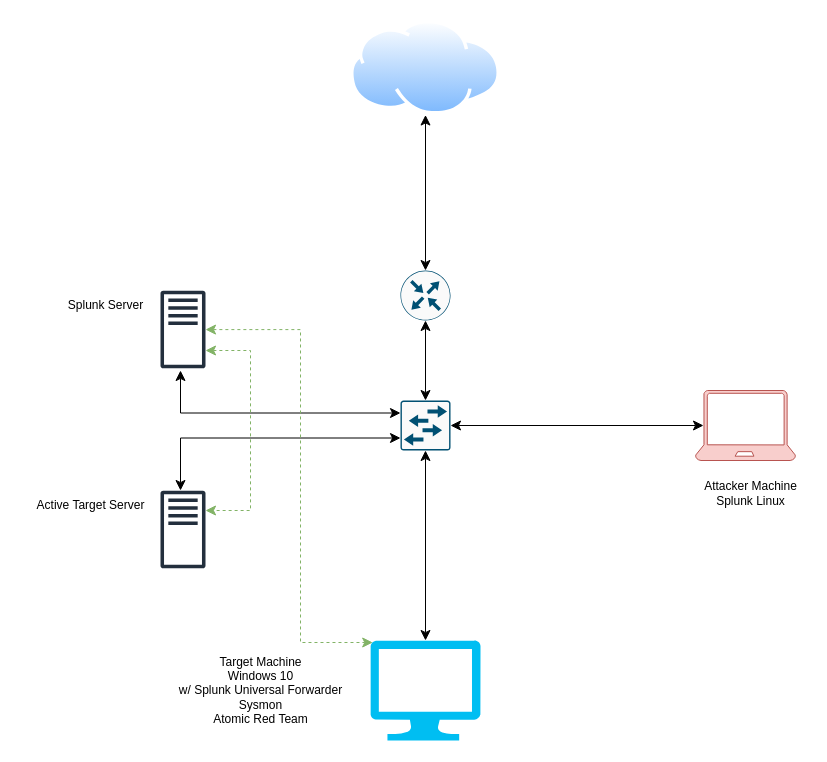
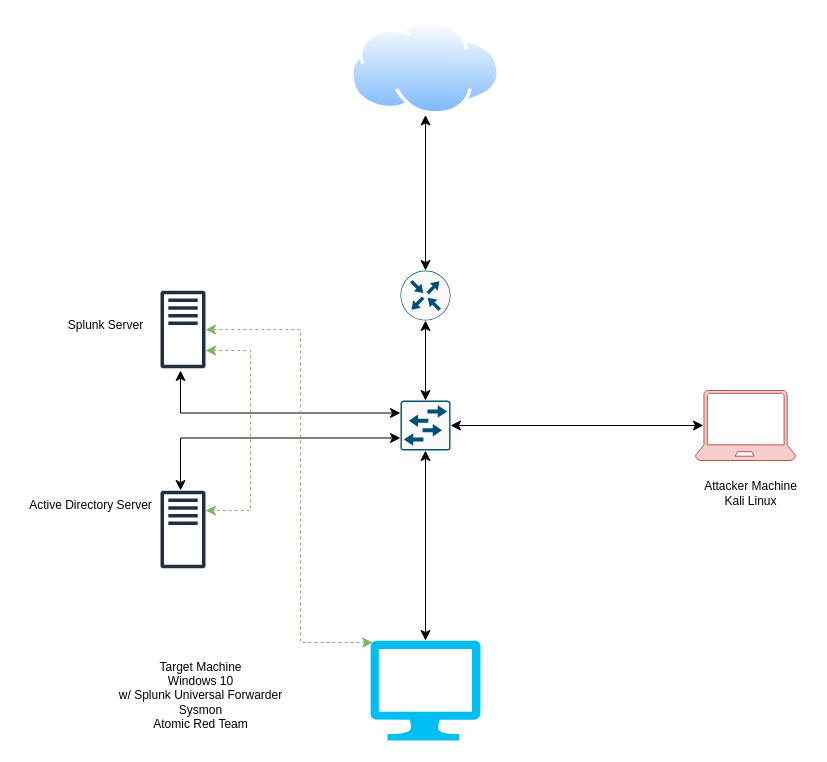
(106, 306) -> (106, 326)
(751, 494) -> (751, 494)
(91, 506) -> (91, 506)
(261, 691) -> (201, 696)
